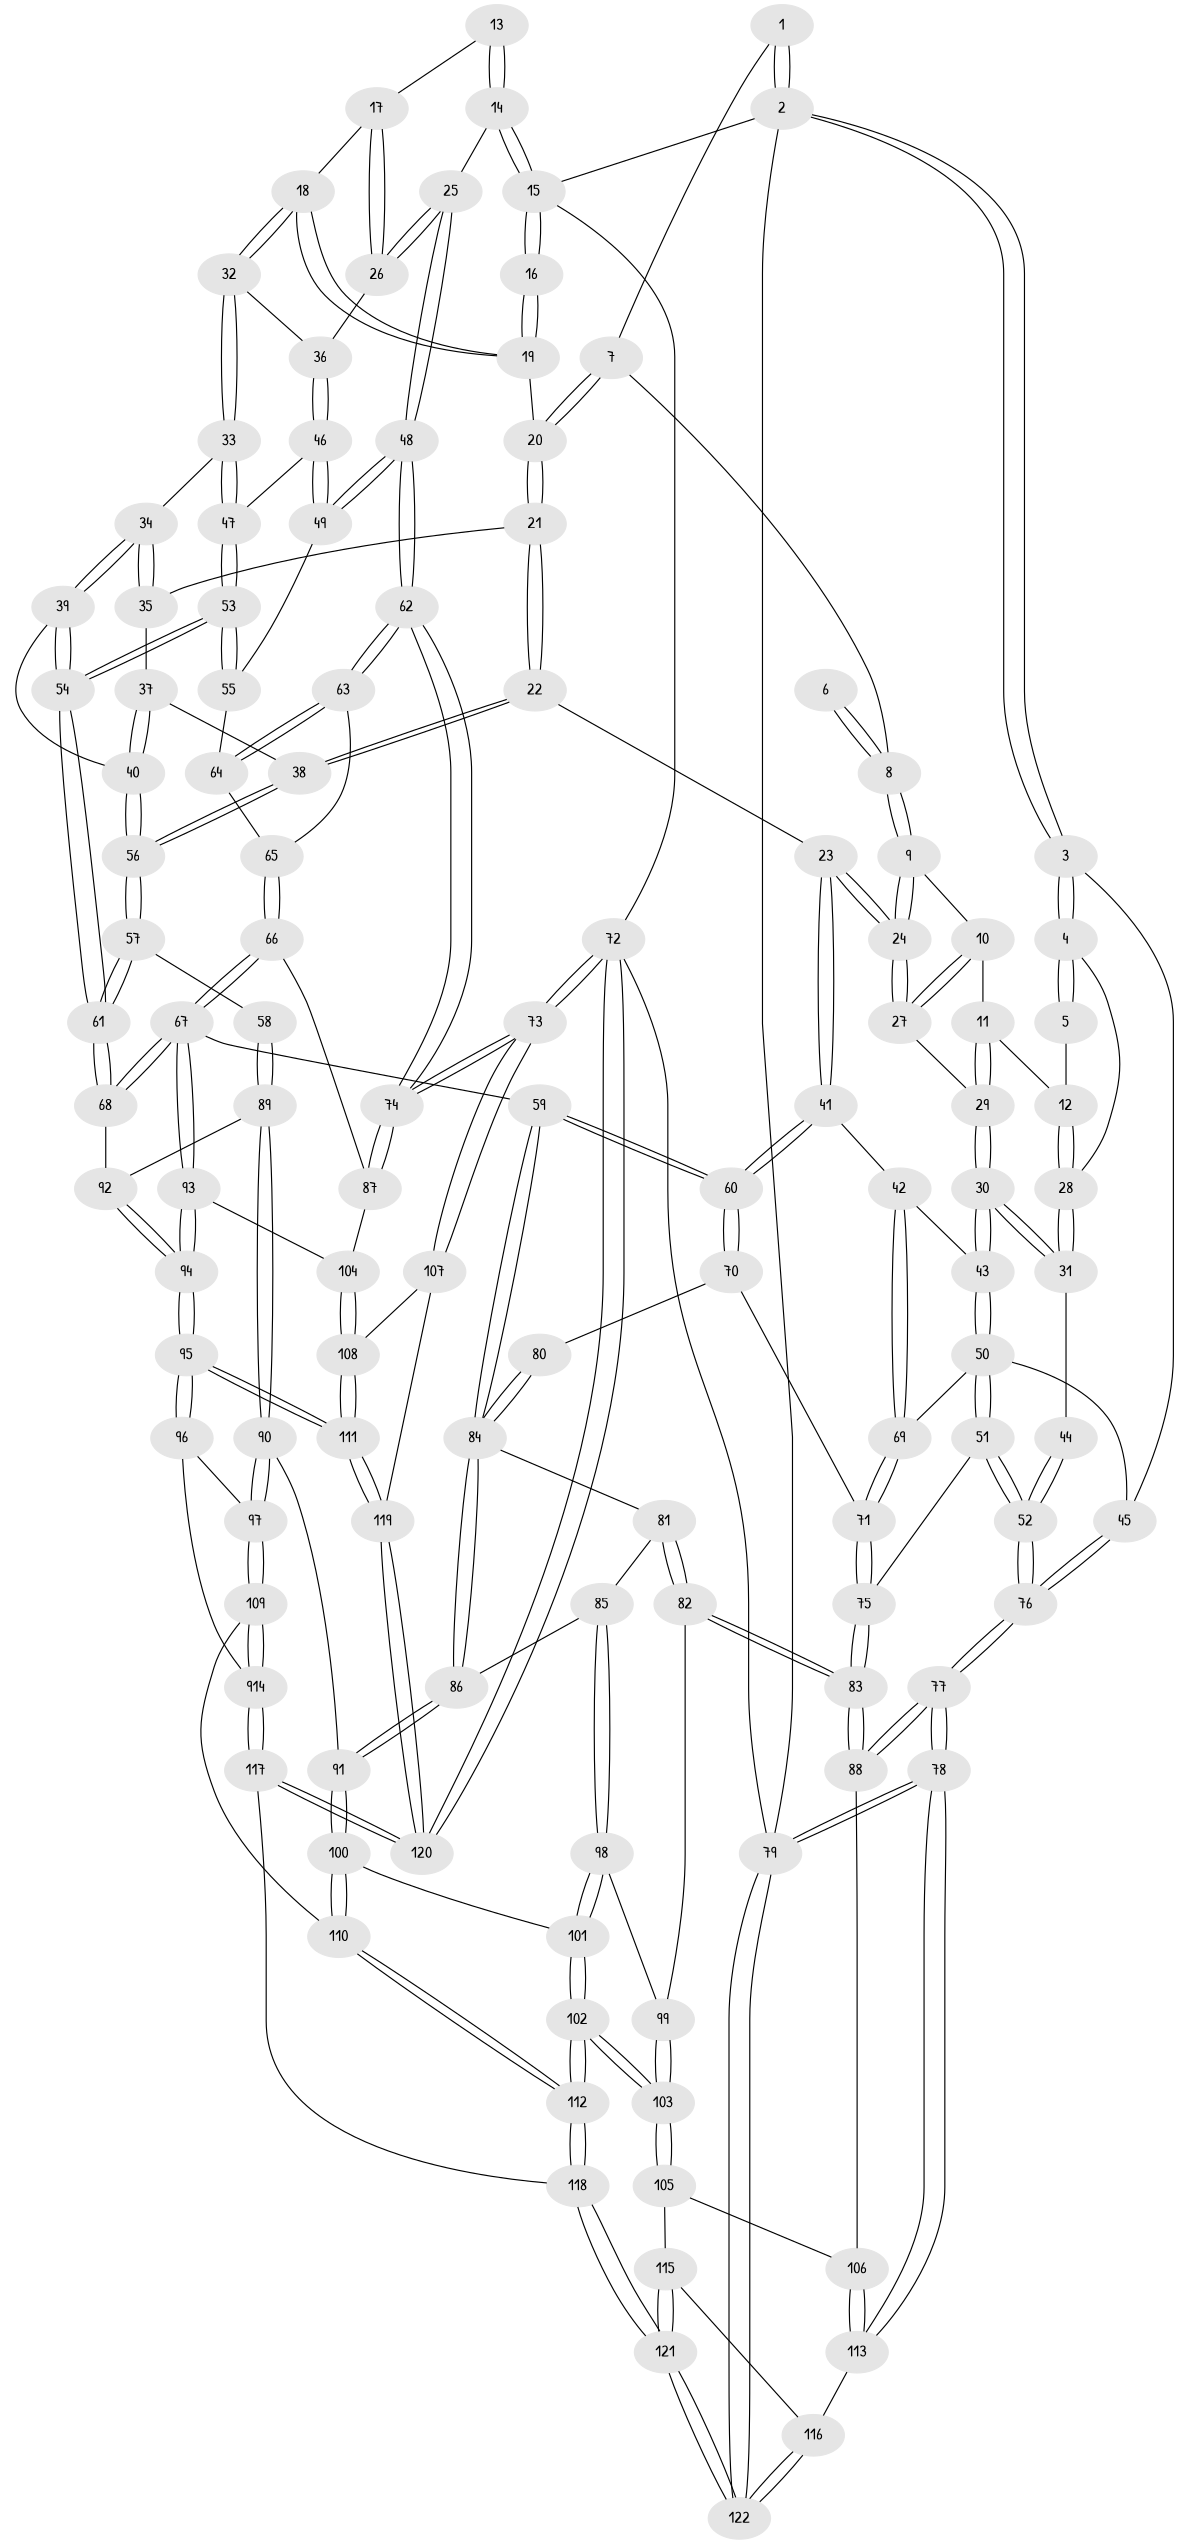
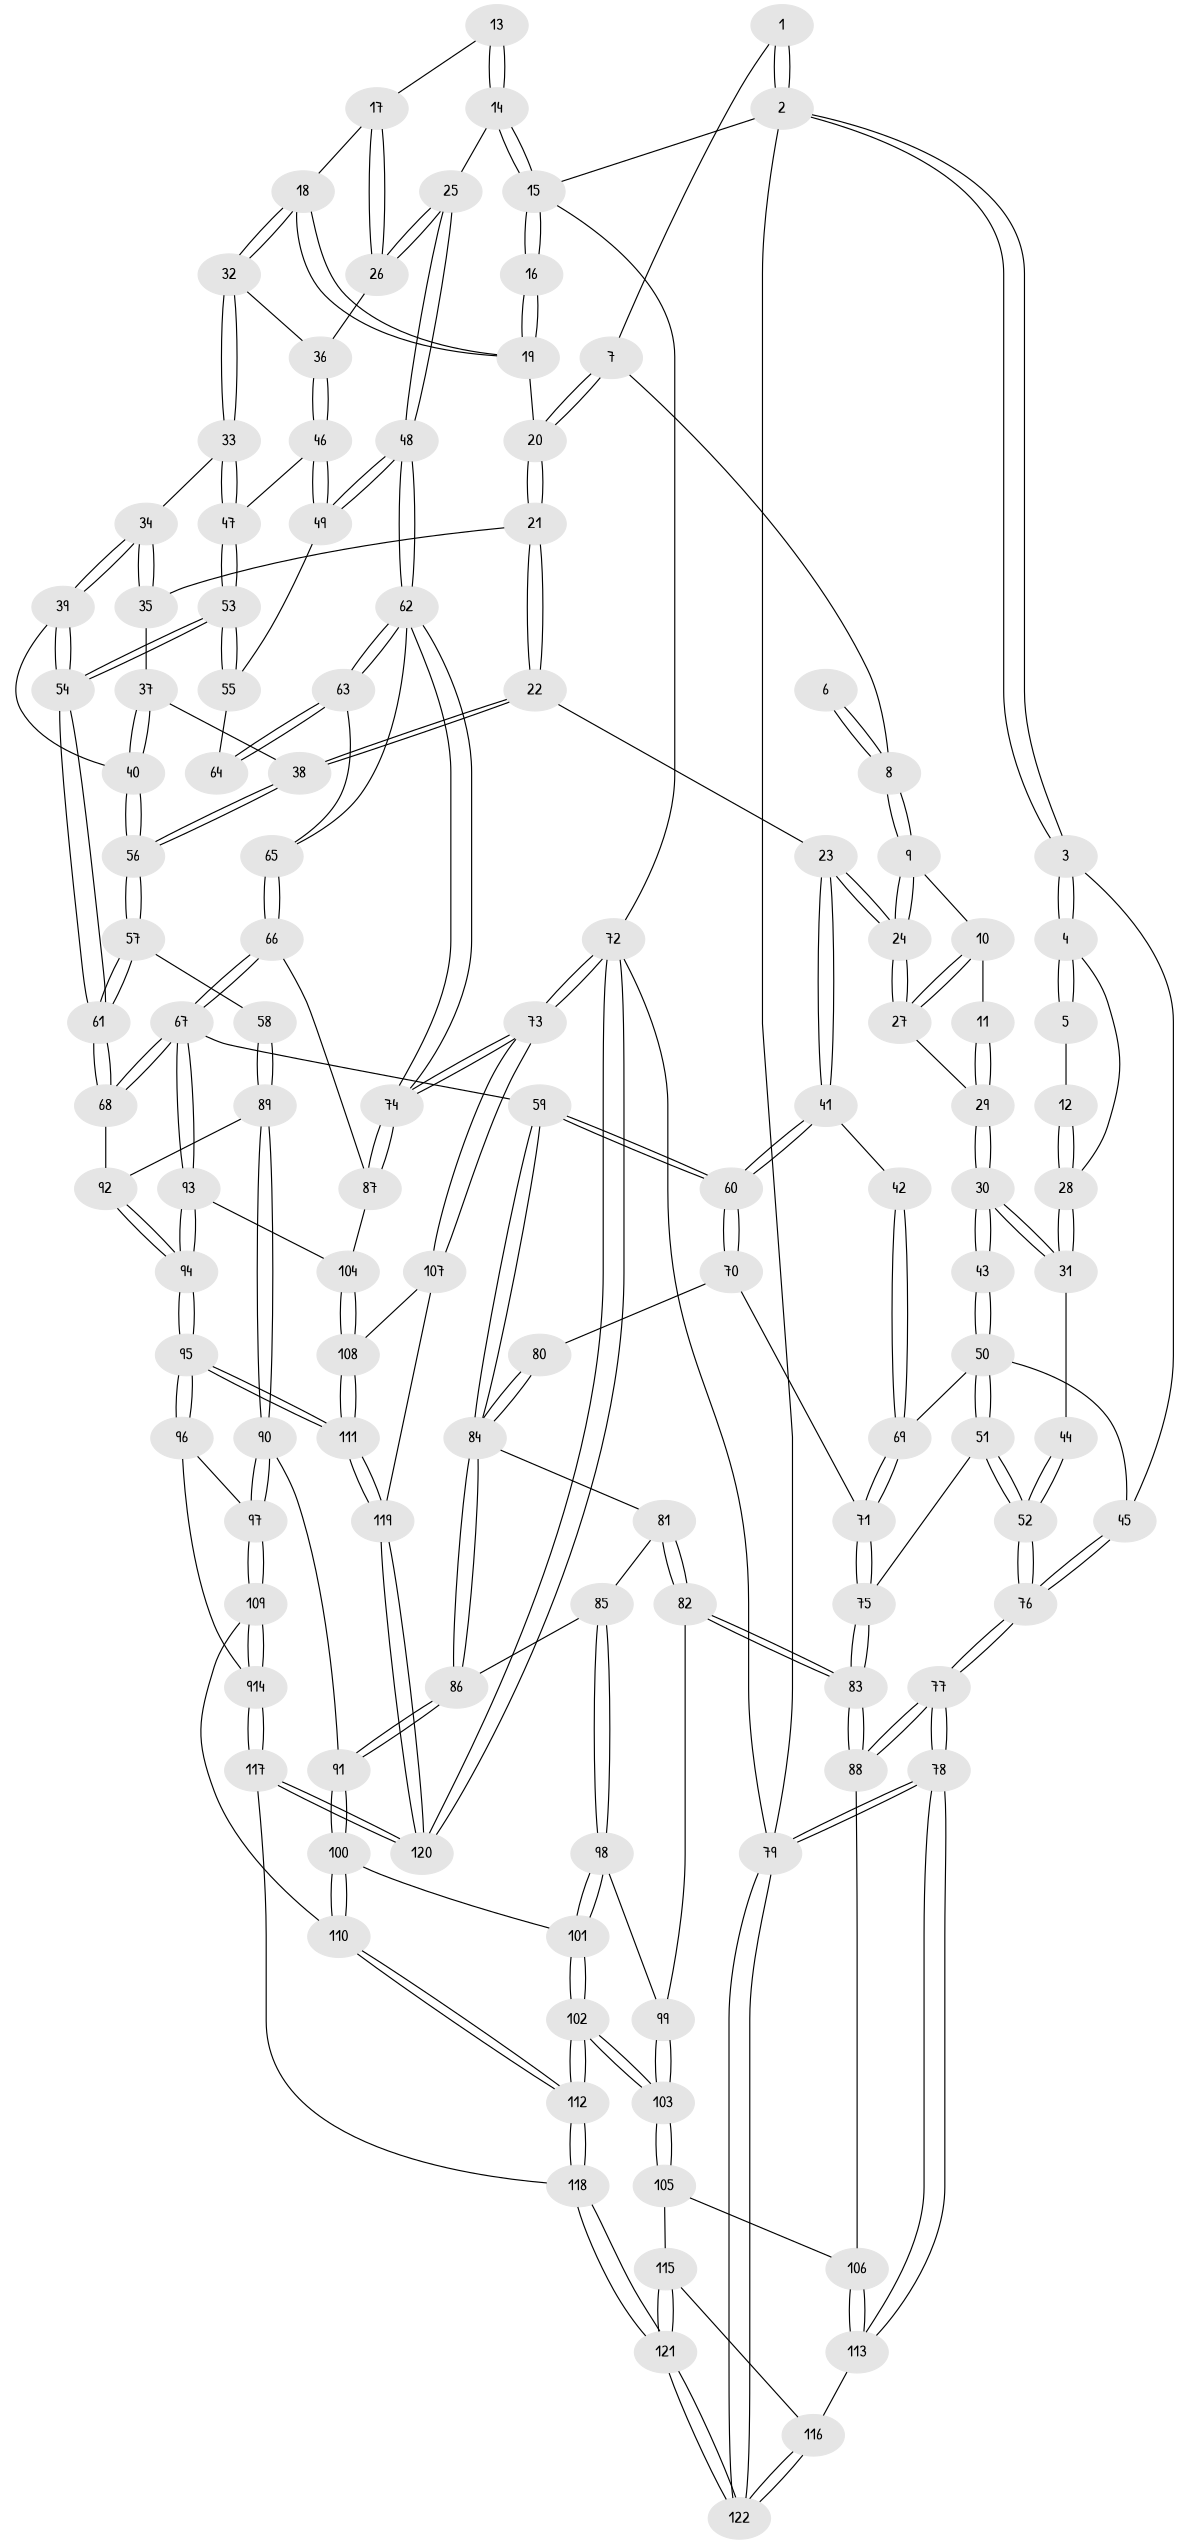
(244, 815) -> (380, 759)
(1024, 1064) -> none
(941, 1230) -> none
